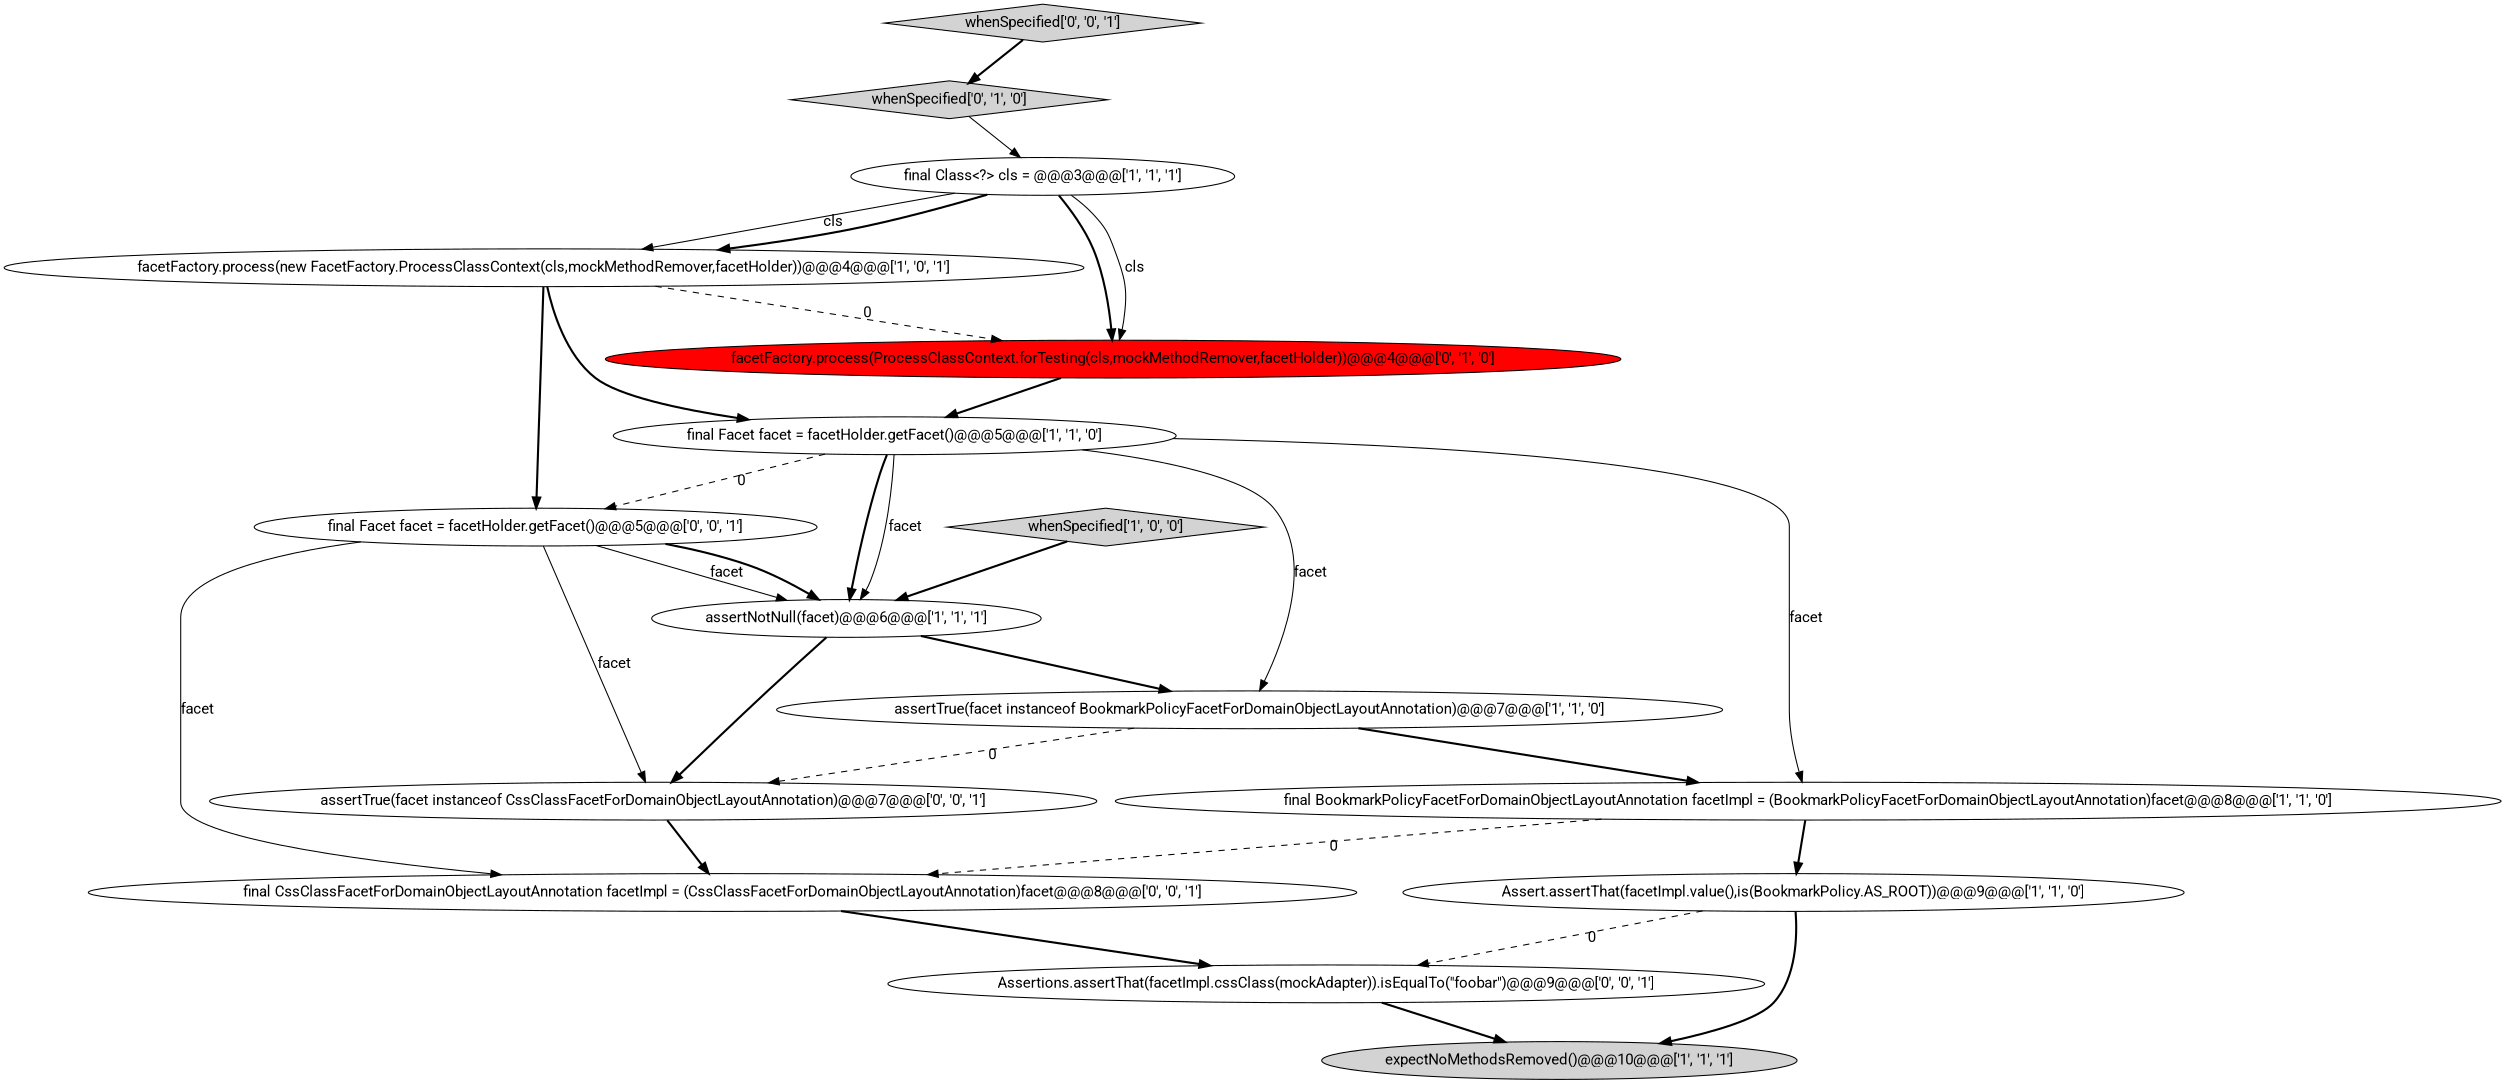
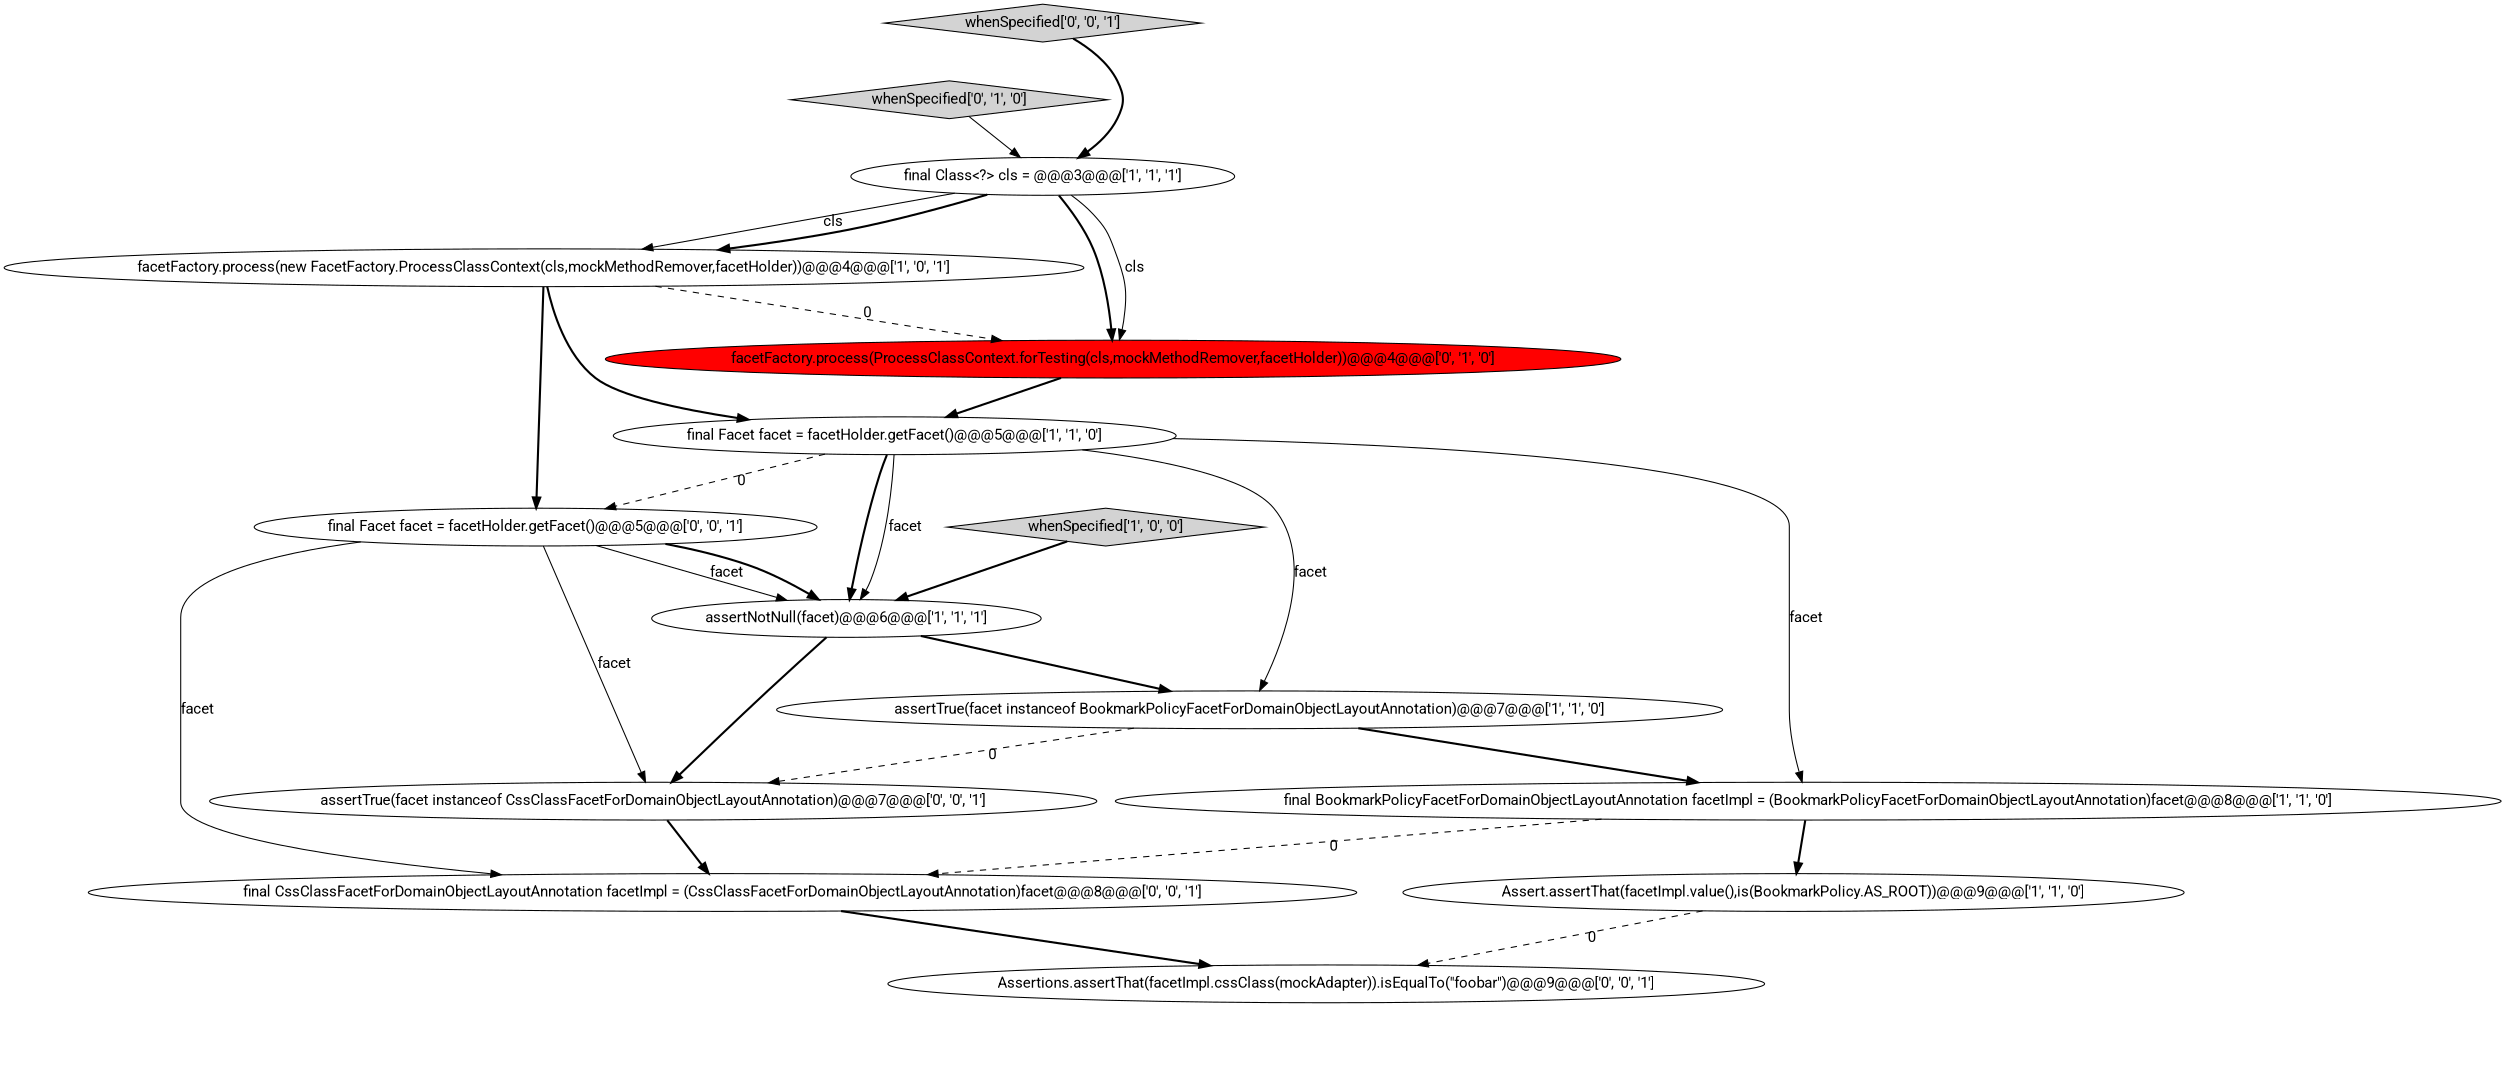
(1000, 58) -> (1122, 91)
(1559, 1060) -> none
